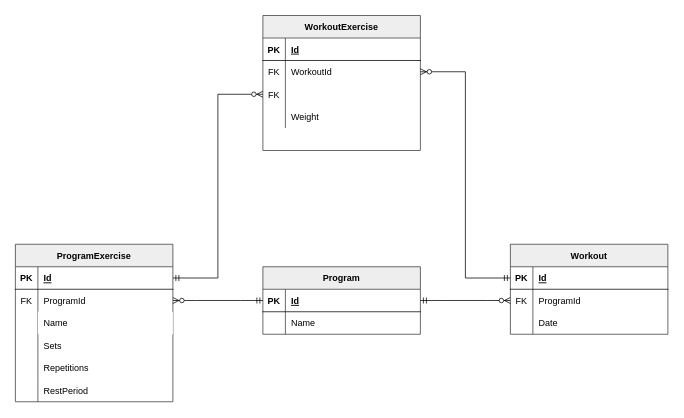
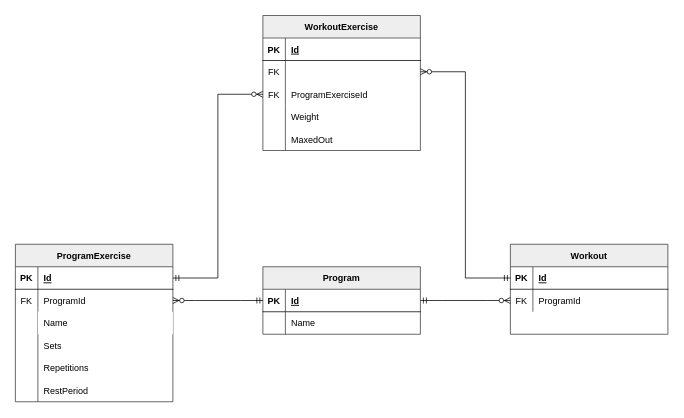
(353, 72) -> none
none -> (353, 94)
none -> (353, 139)
(600, 323) -> none
